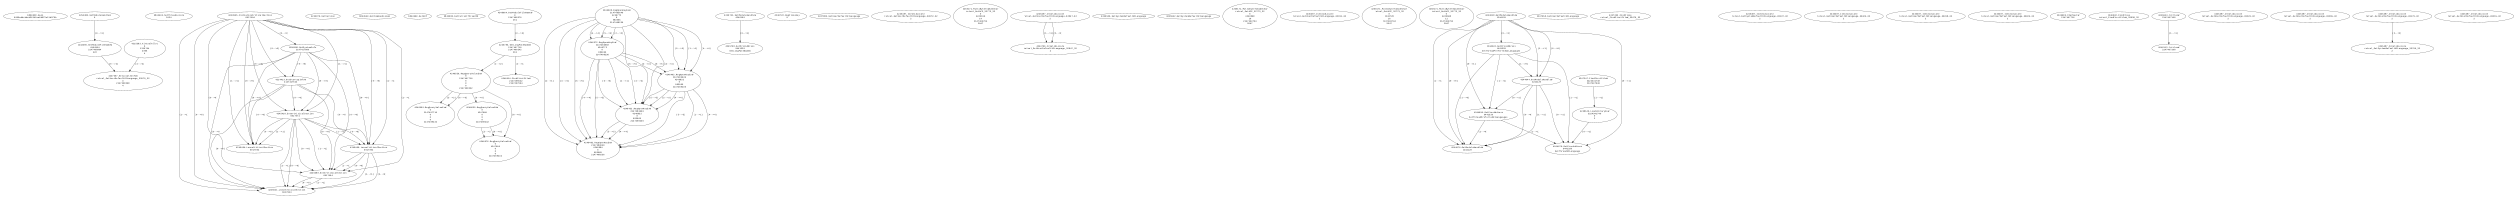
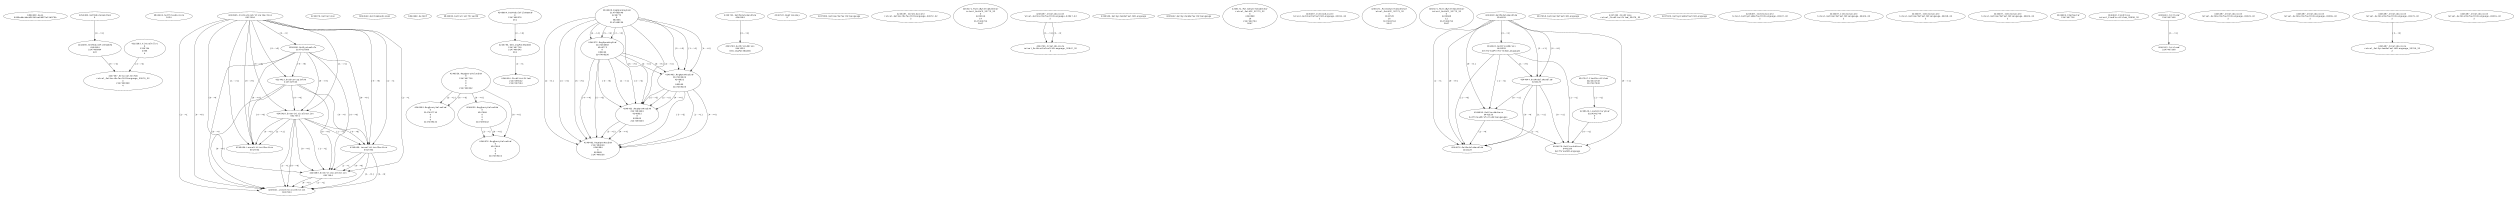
none -> (1685, 16)
(494, 63) -> none
